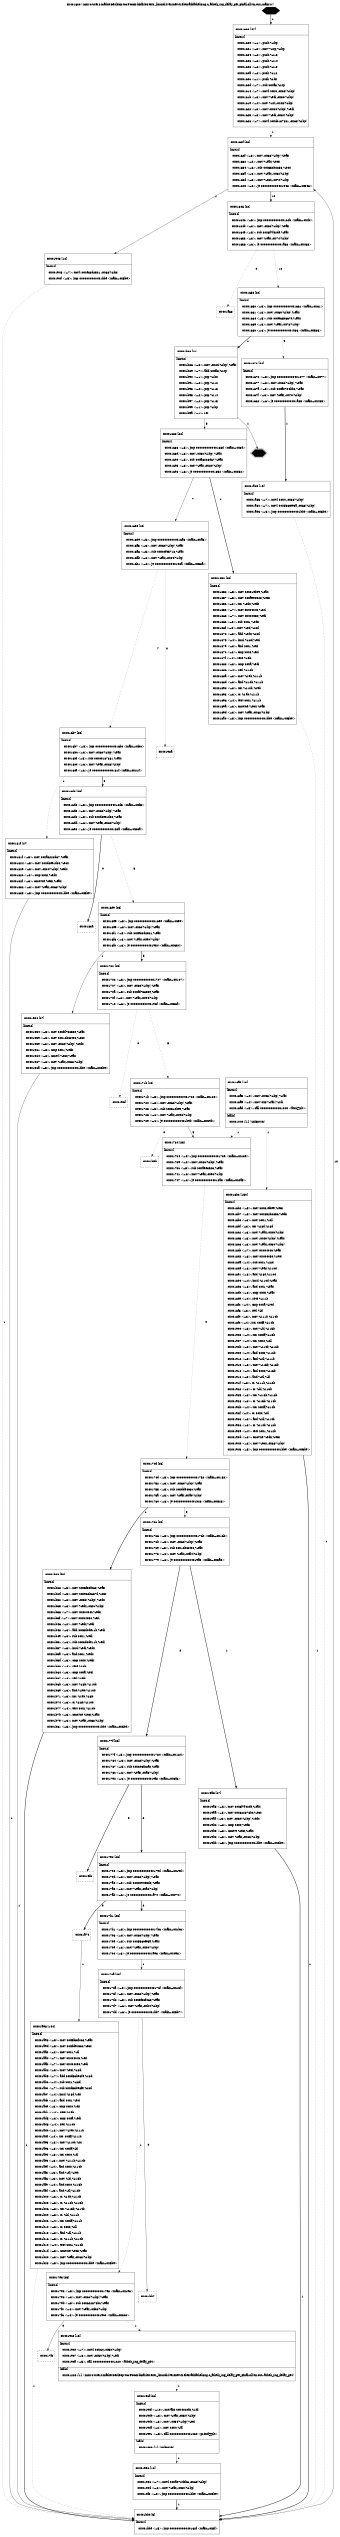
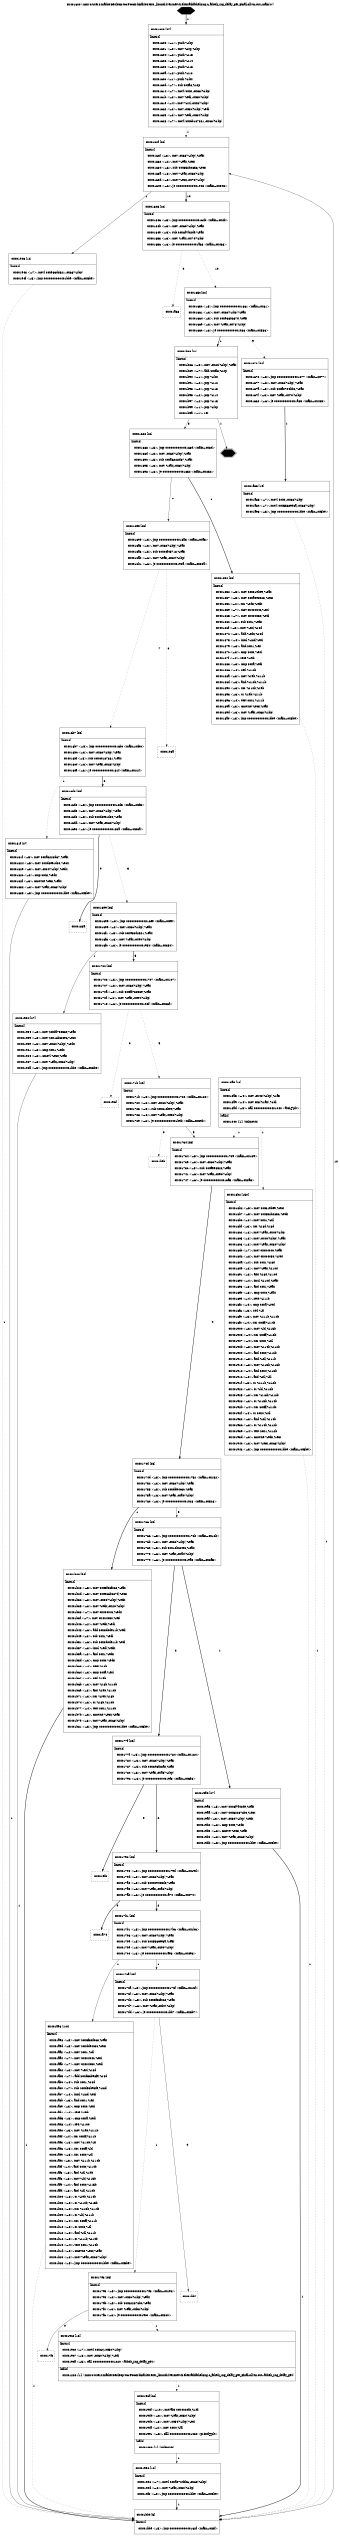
(196, 1321) -> (196, 1321)
(80, 1980) -> (103, 1988)
(308, 2021) -> (308, 2021)
